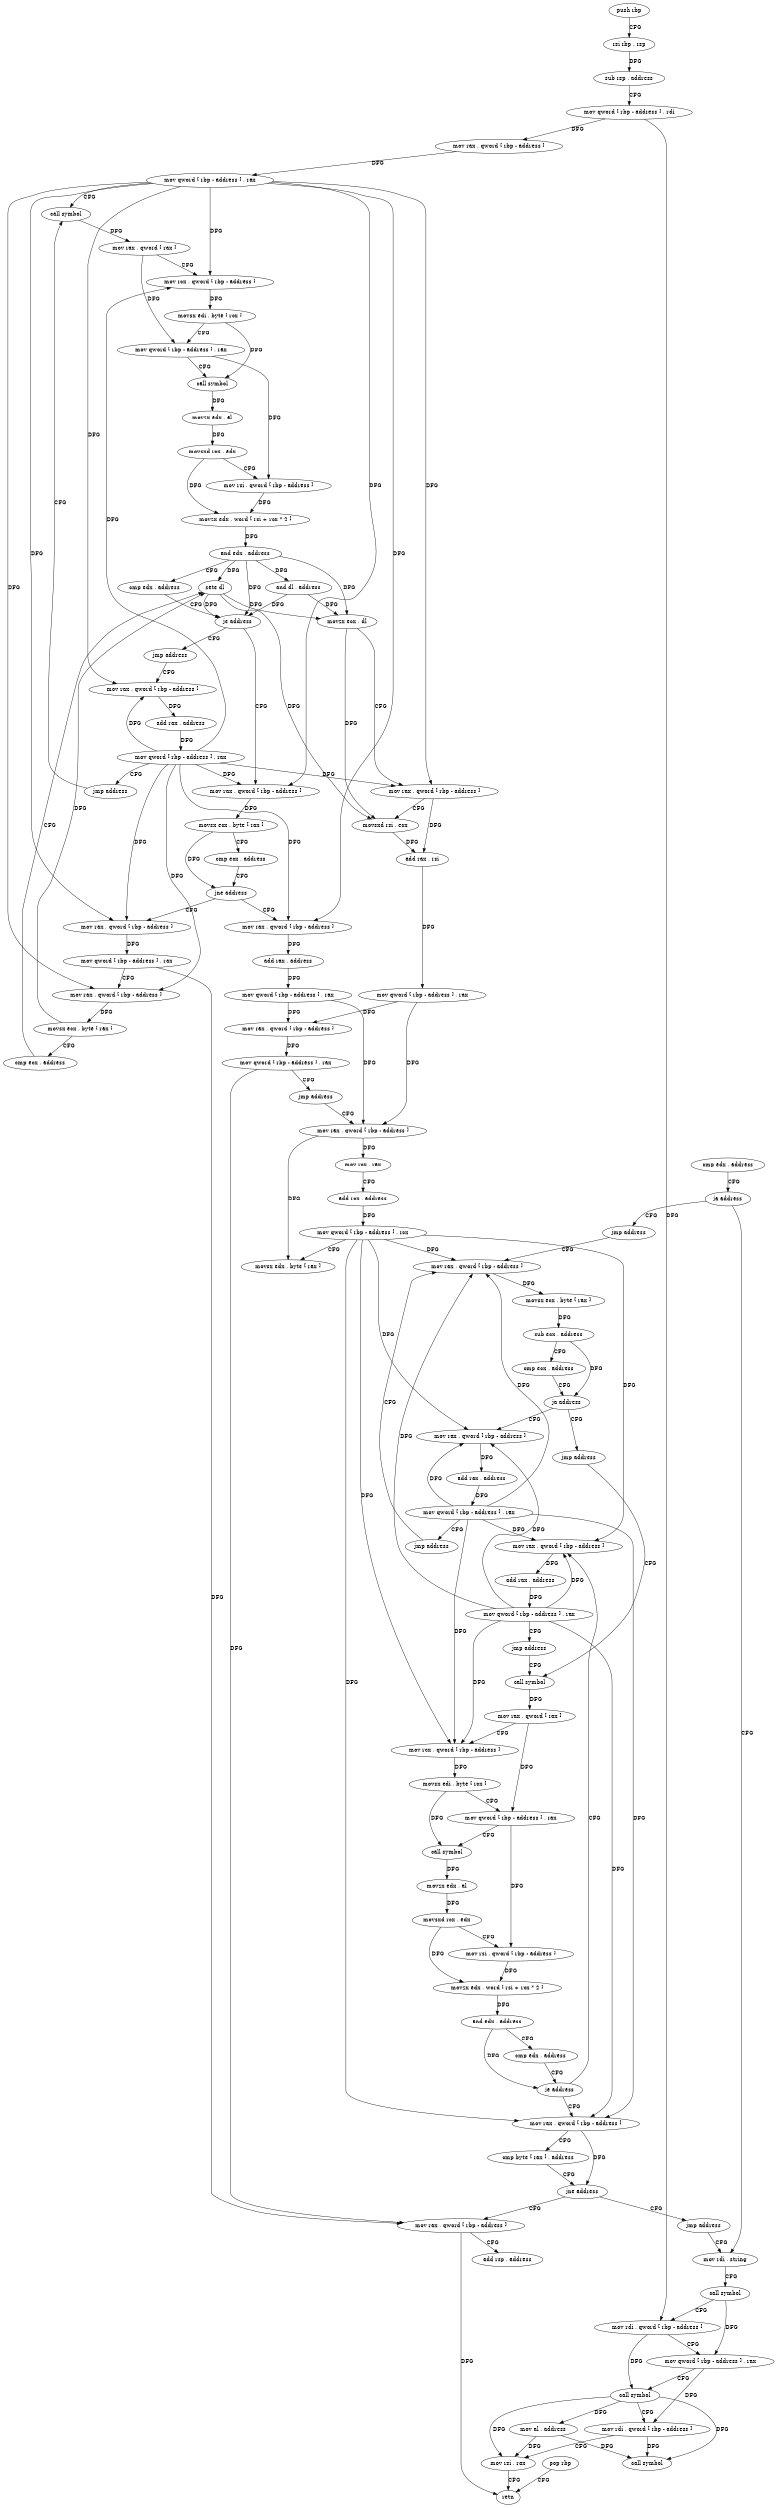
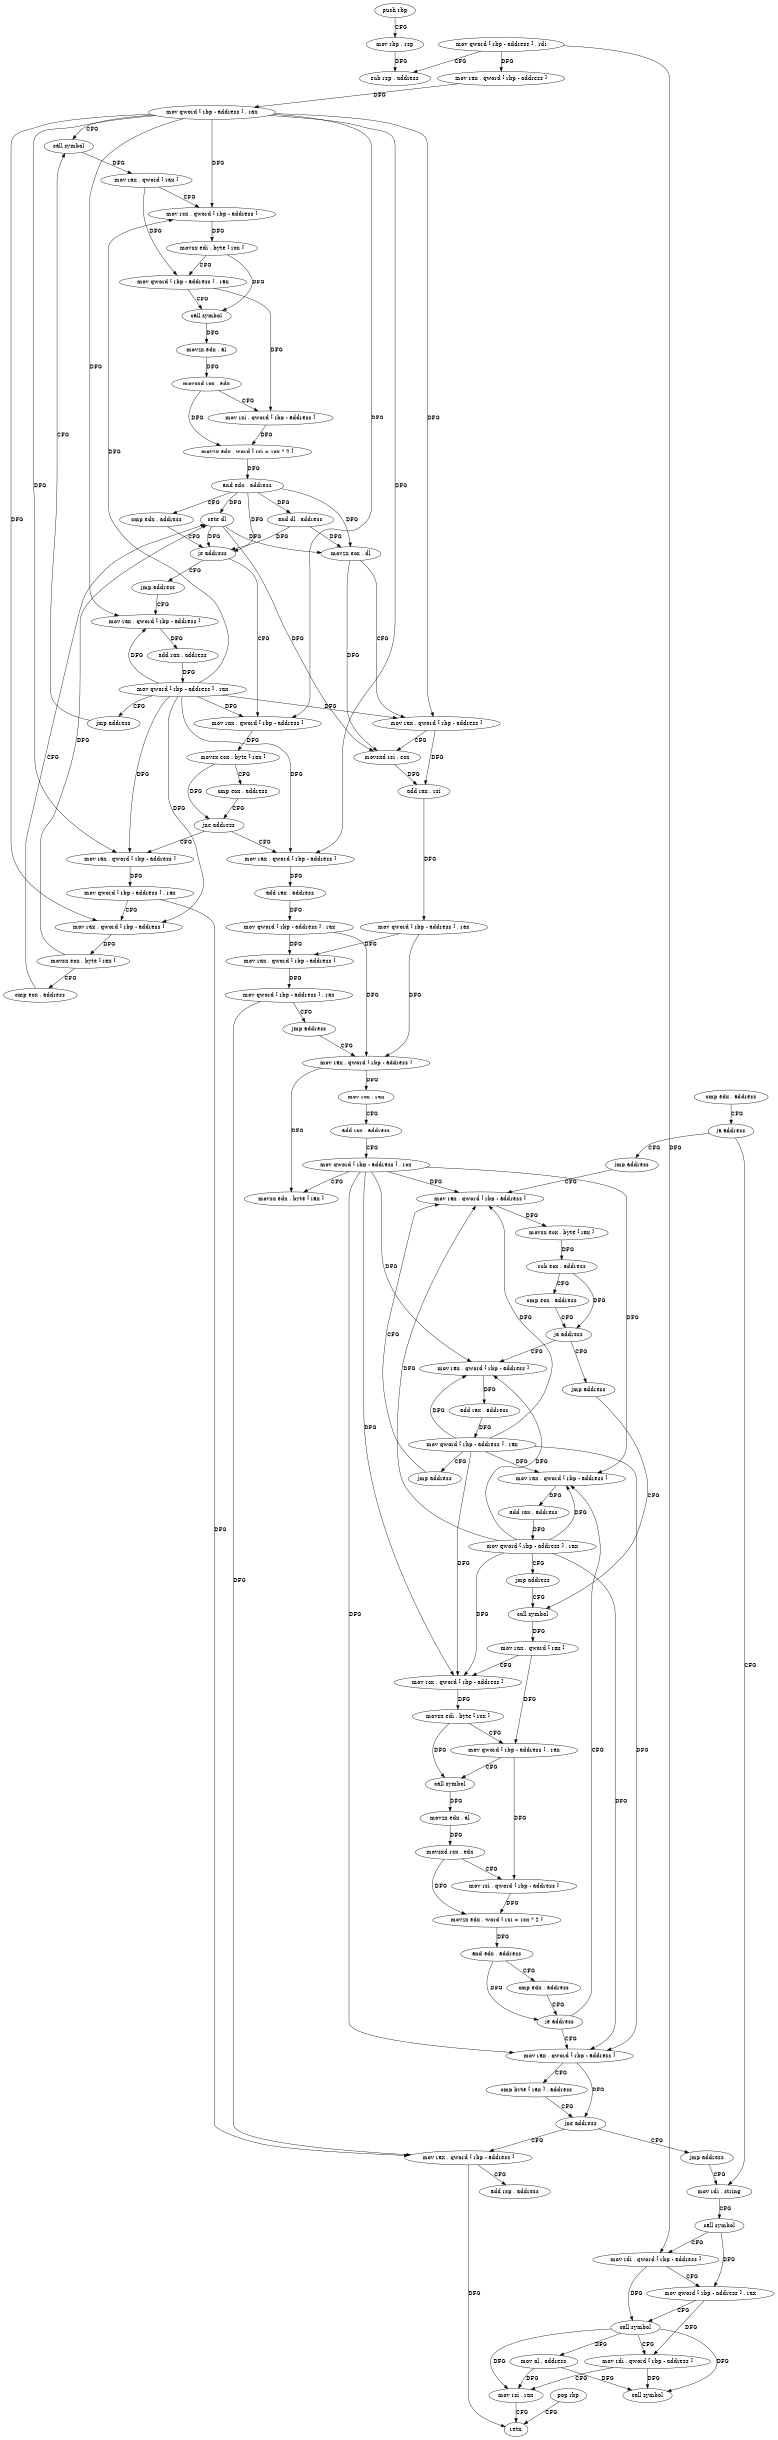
(629, 44) -> (395, 44)
(629, 93) -> (449, 61)
(369, 1216) -> (372, 1148)
